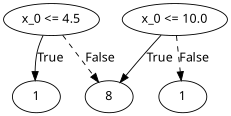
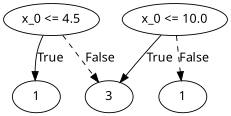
(109, 97) -> (109, 97)
